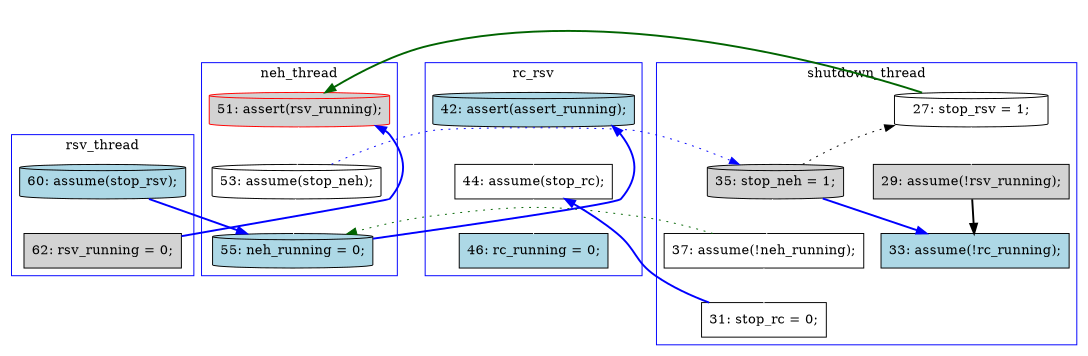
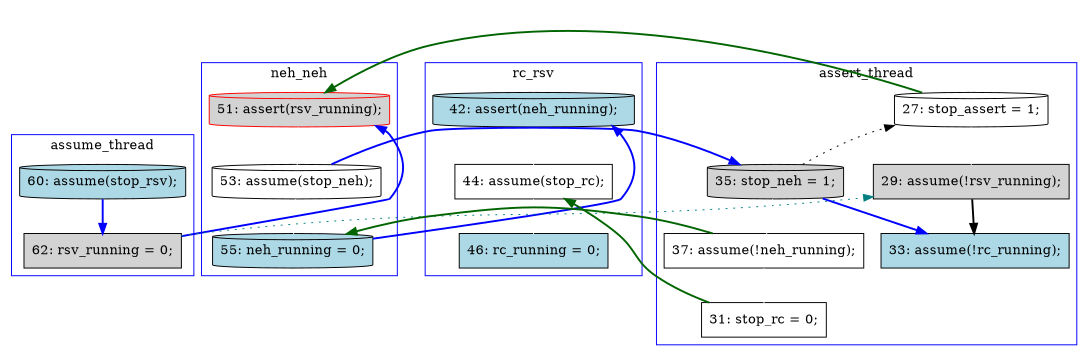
(299, 74) -> (299, 74)
(867, 74) -> (867, 74)
(534, 110) -> (534, 110)
(971, 110) -> (971, 110)
(520, 128) -> (520, 128)
(103, 146) -> (103, 146)
(544, 208) -> (544, 208)
(186, 212) -> (103, 212)
none -> (386, 218)
(636, 255) -> (636, 255)
